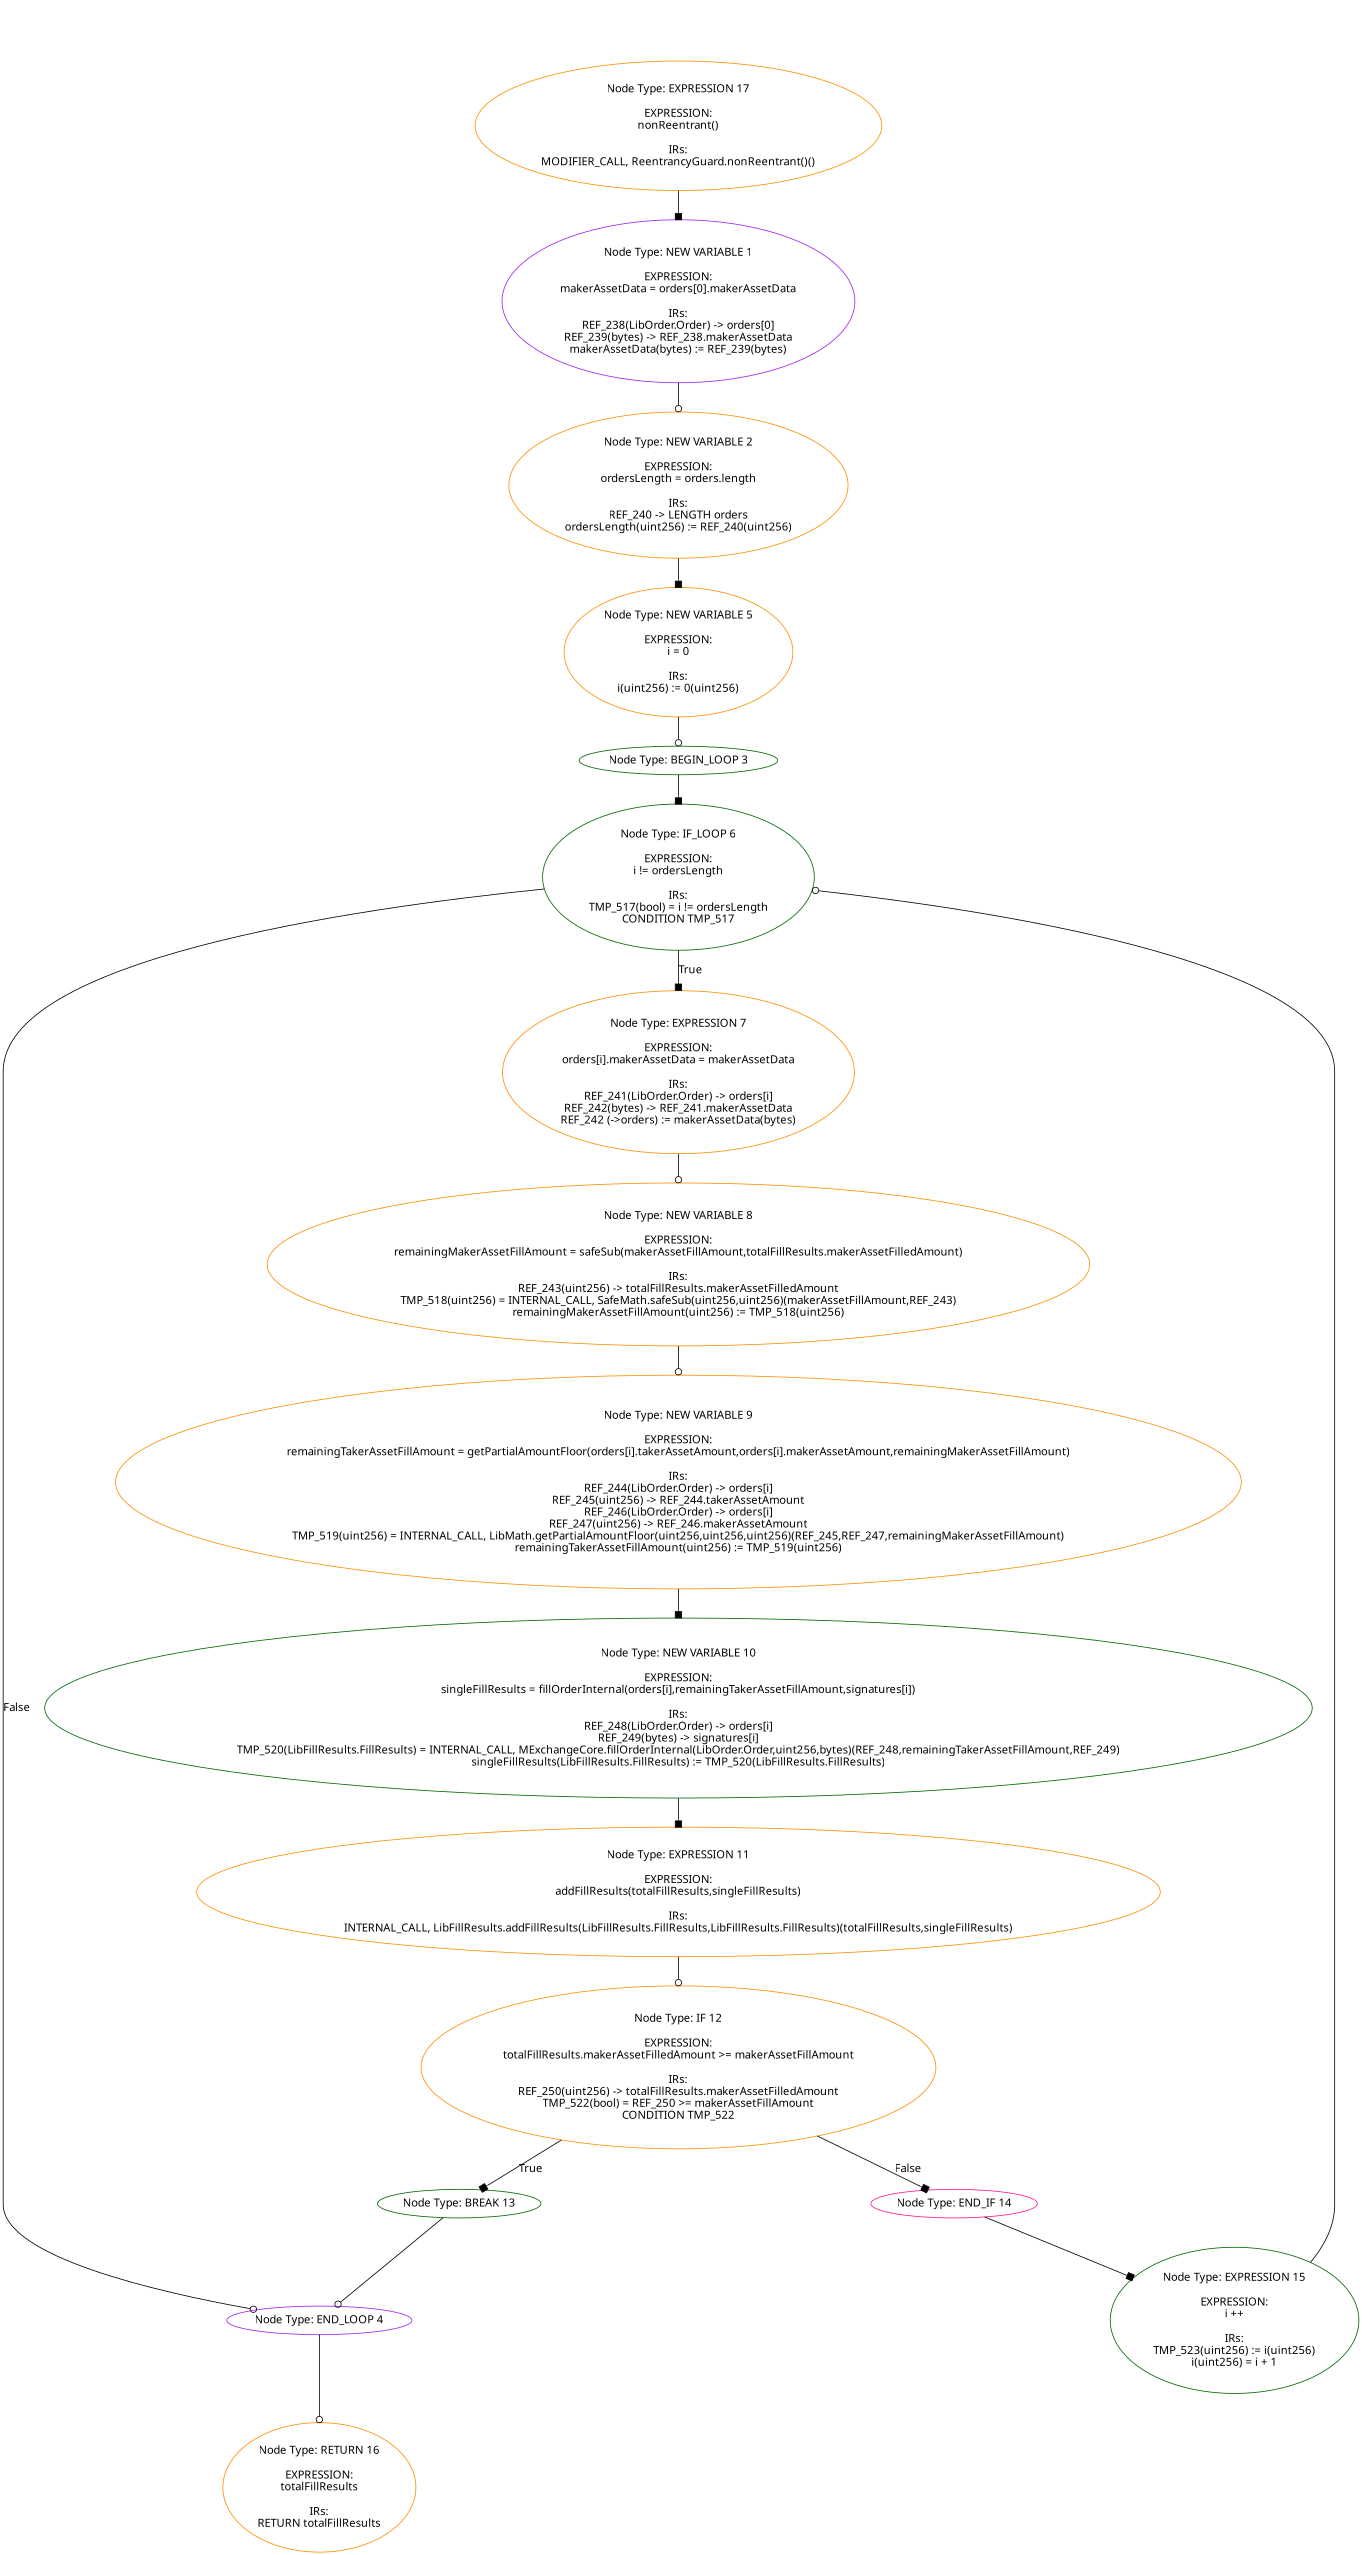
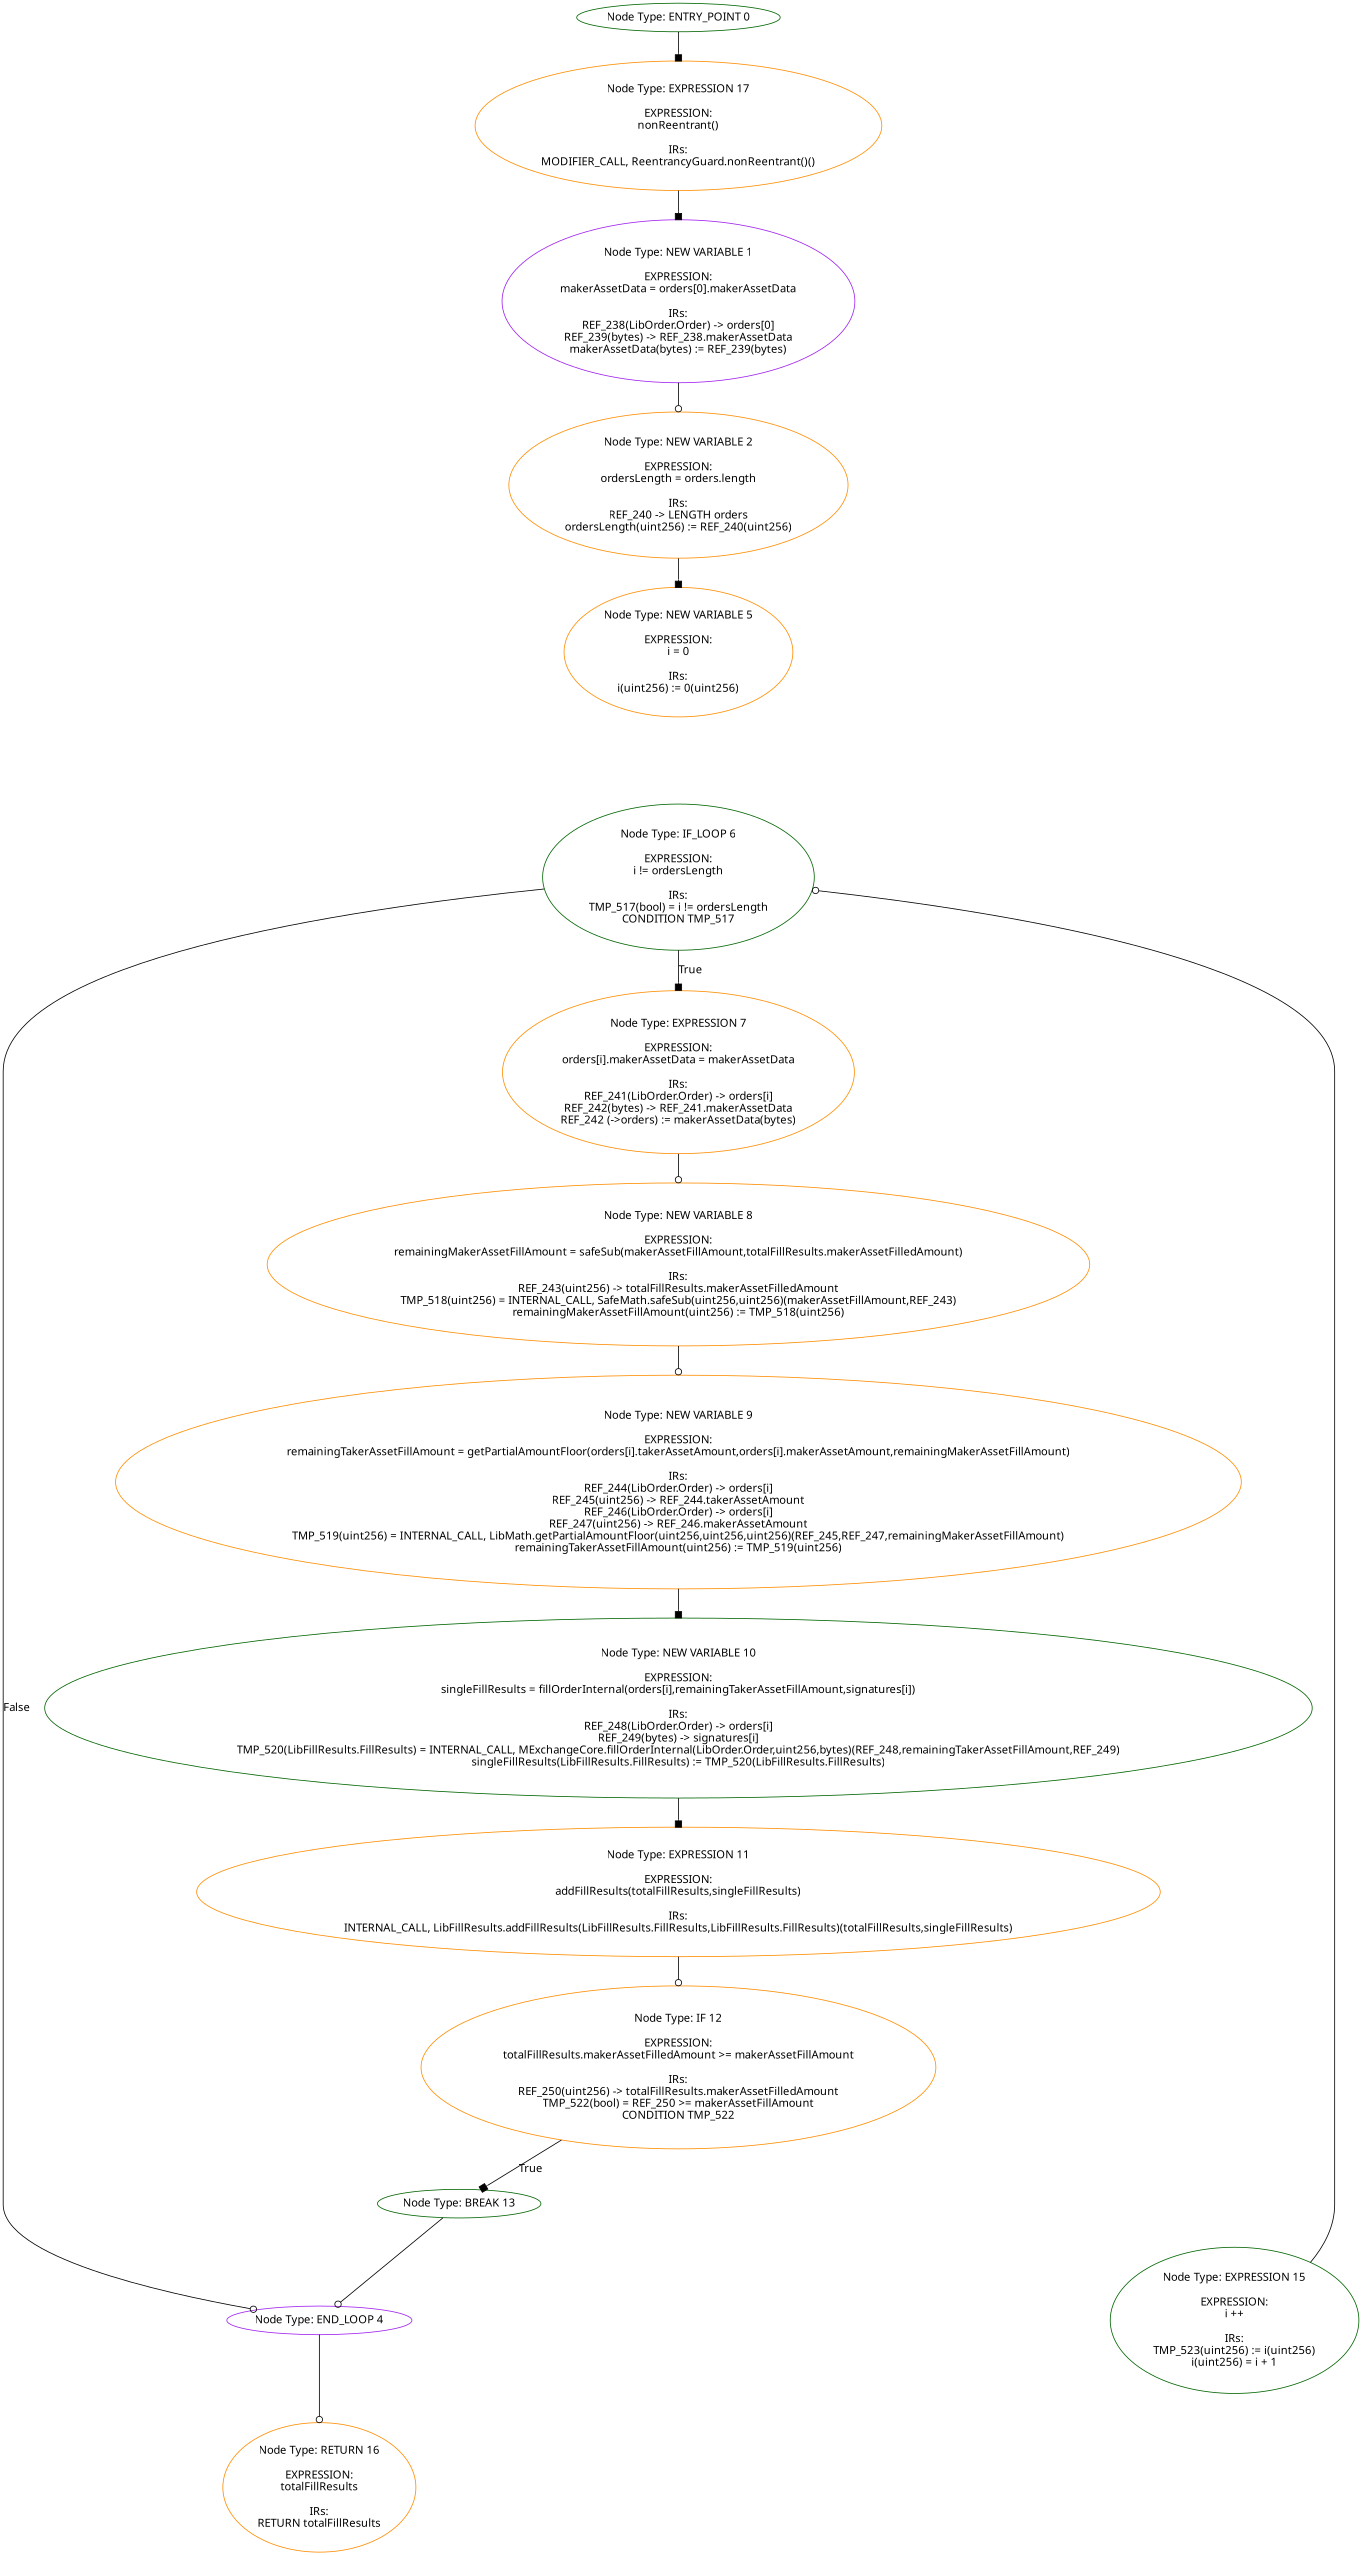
none -> (678, 17)
(678, 760) -> none
(954, 2204) -> none
